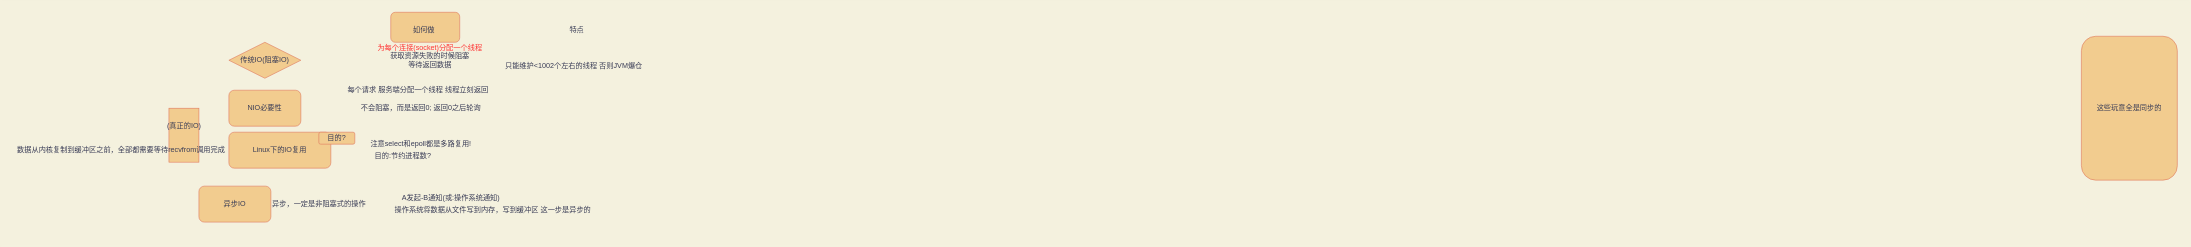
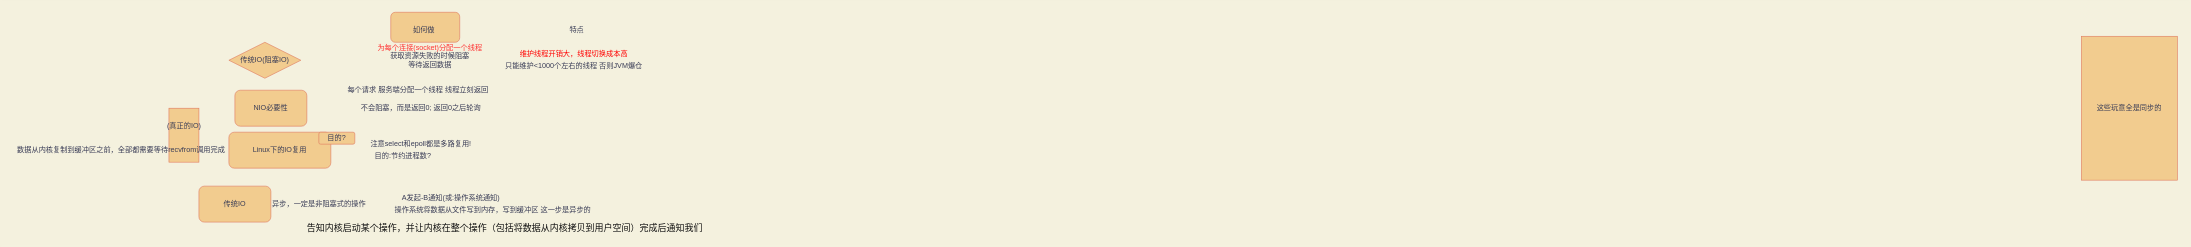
none -> (573, 54)
(574, 66) -> (574, 66)
(264, 108) -> (270, 108)
(2130, 108) -> (2130, 108)
(234, 204) -> (234, 204)
none -> (504, 228)
